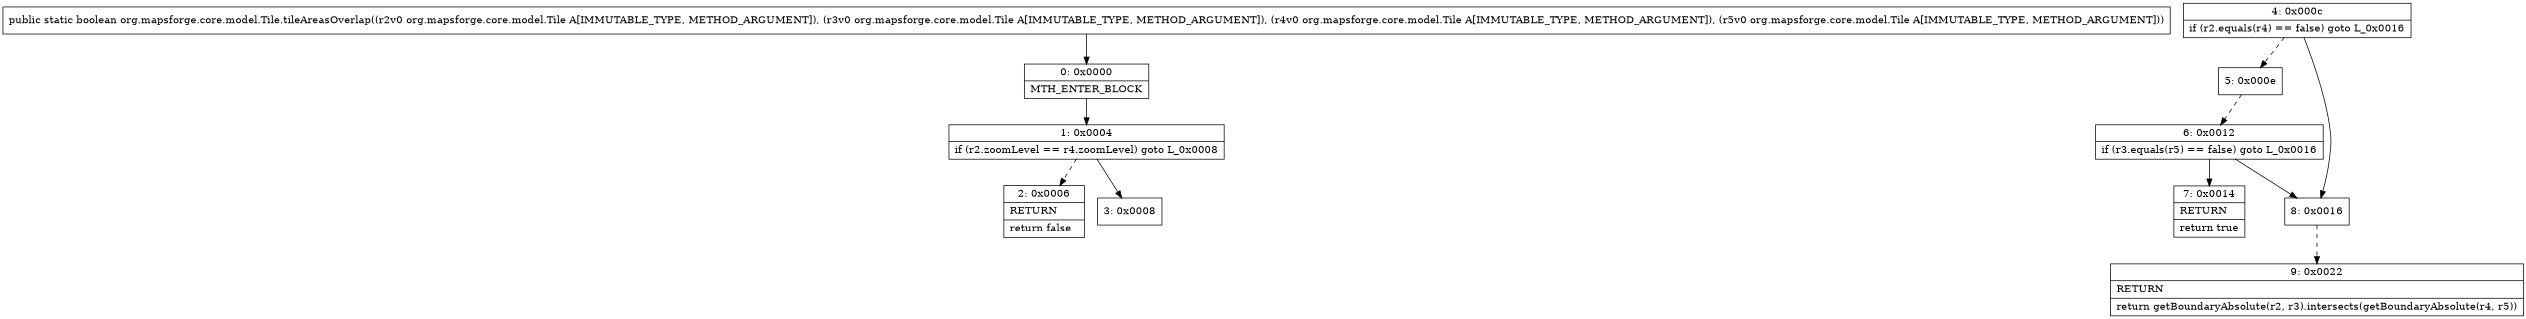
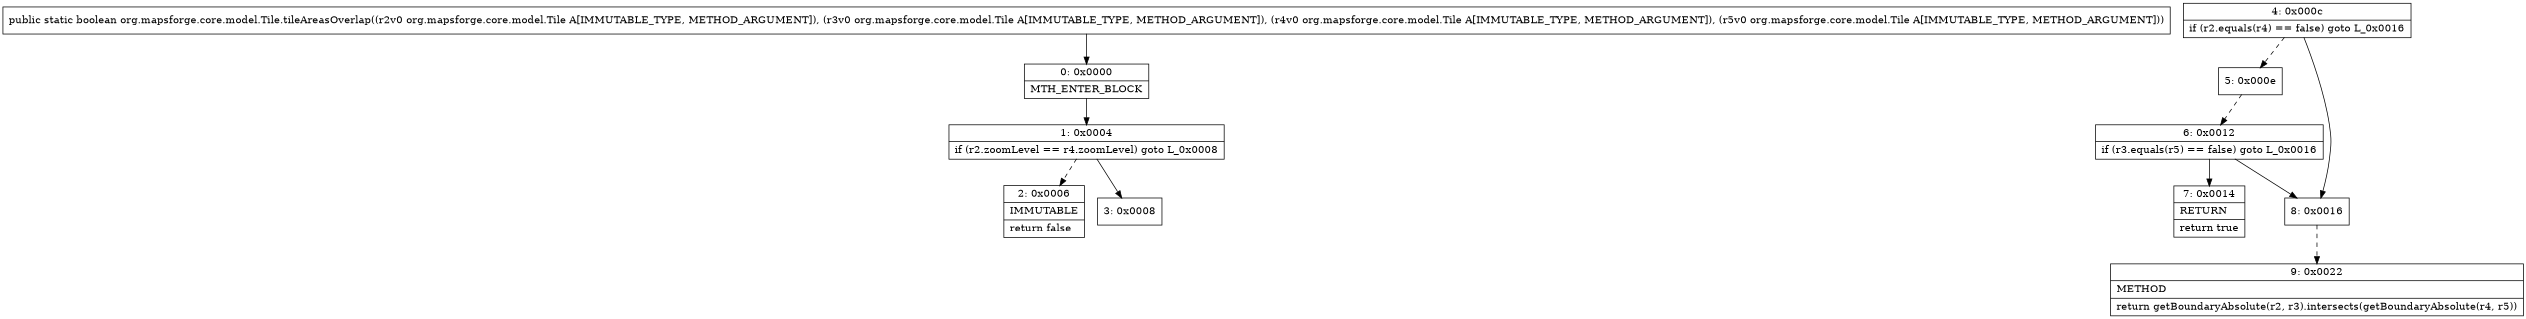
(1034, 211) -> (1044, 211)
(2140, 289) -> (2142, 289)
